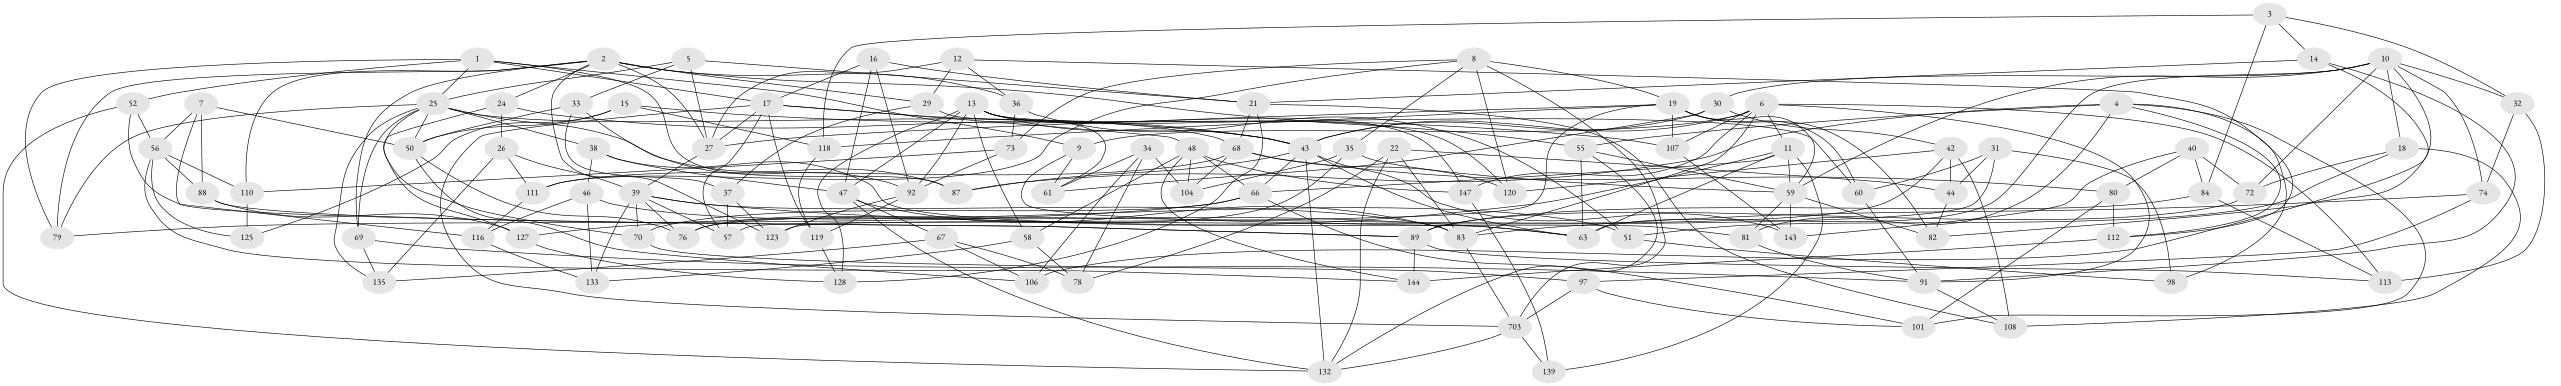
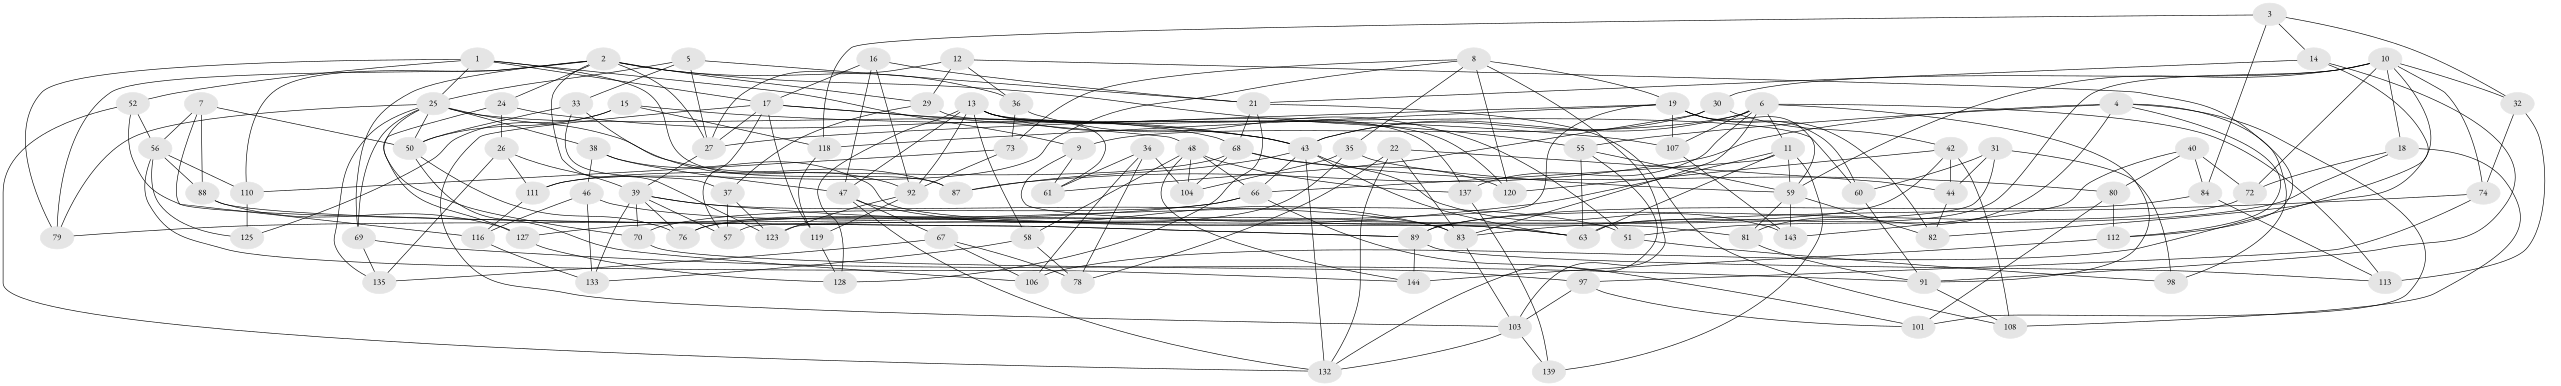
(1465, 193) -> (1465, 193)
(1515, 327) -> (1515, 327)
